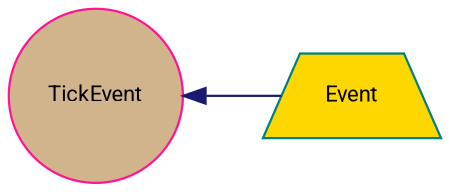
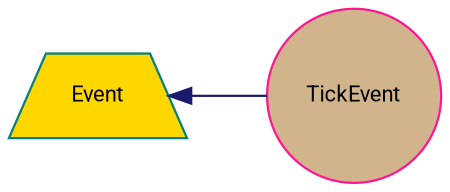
(244, 96) -> (229, 96)
